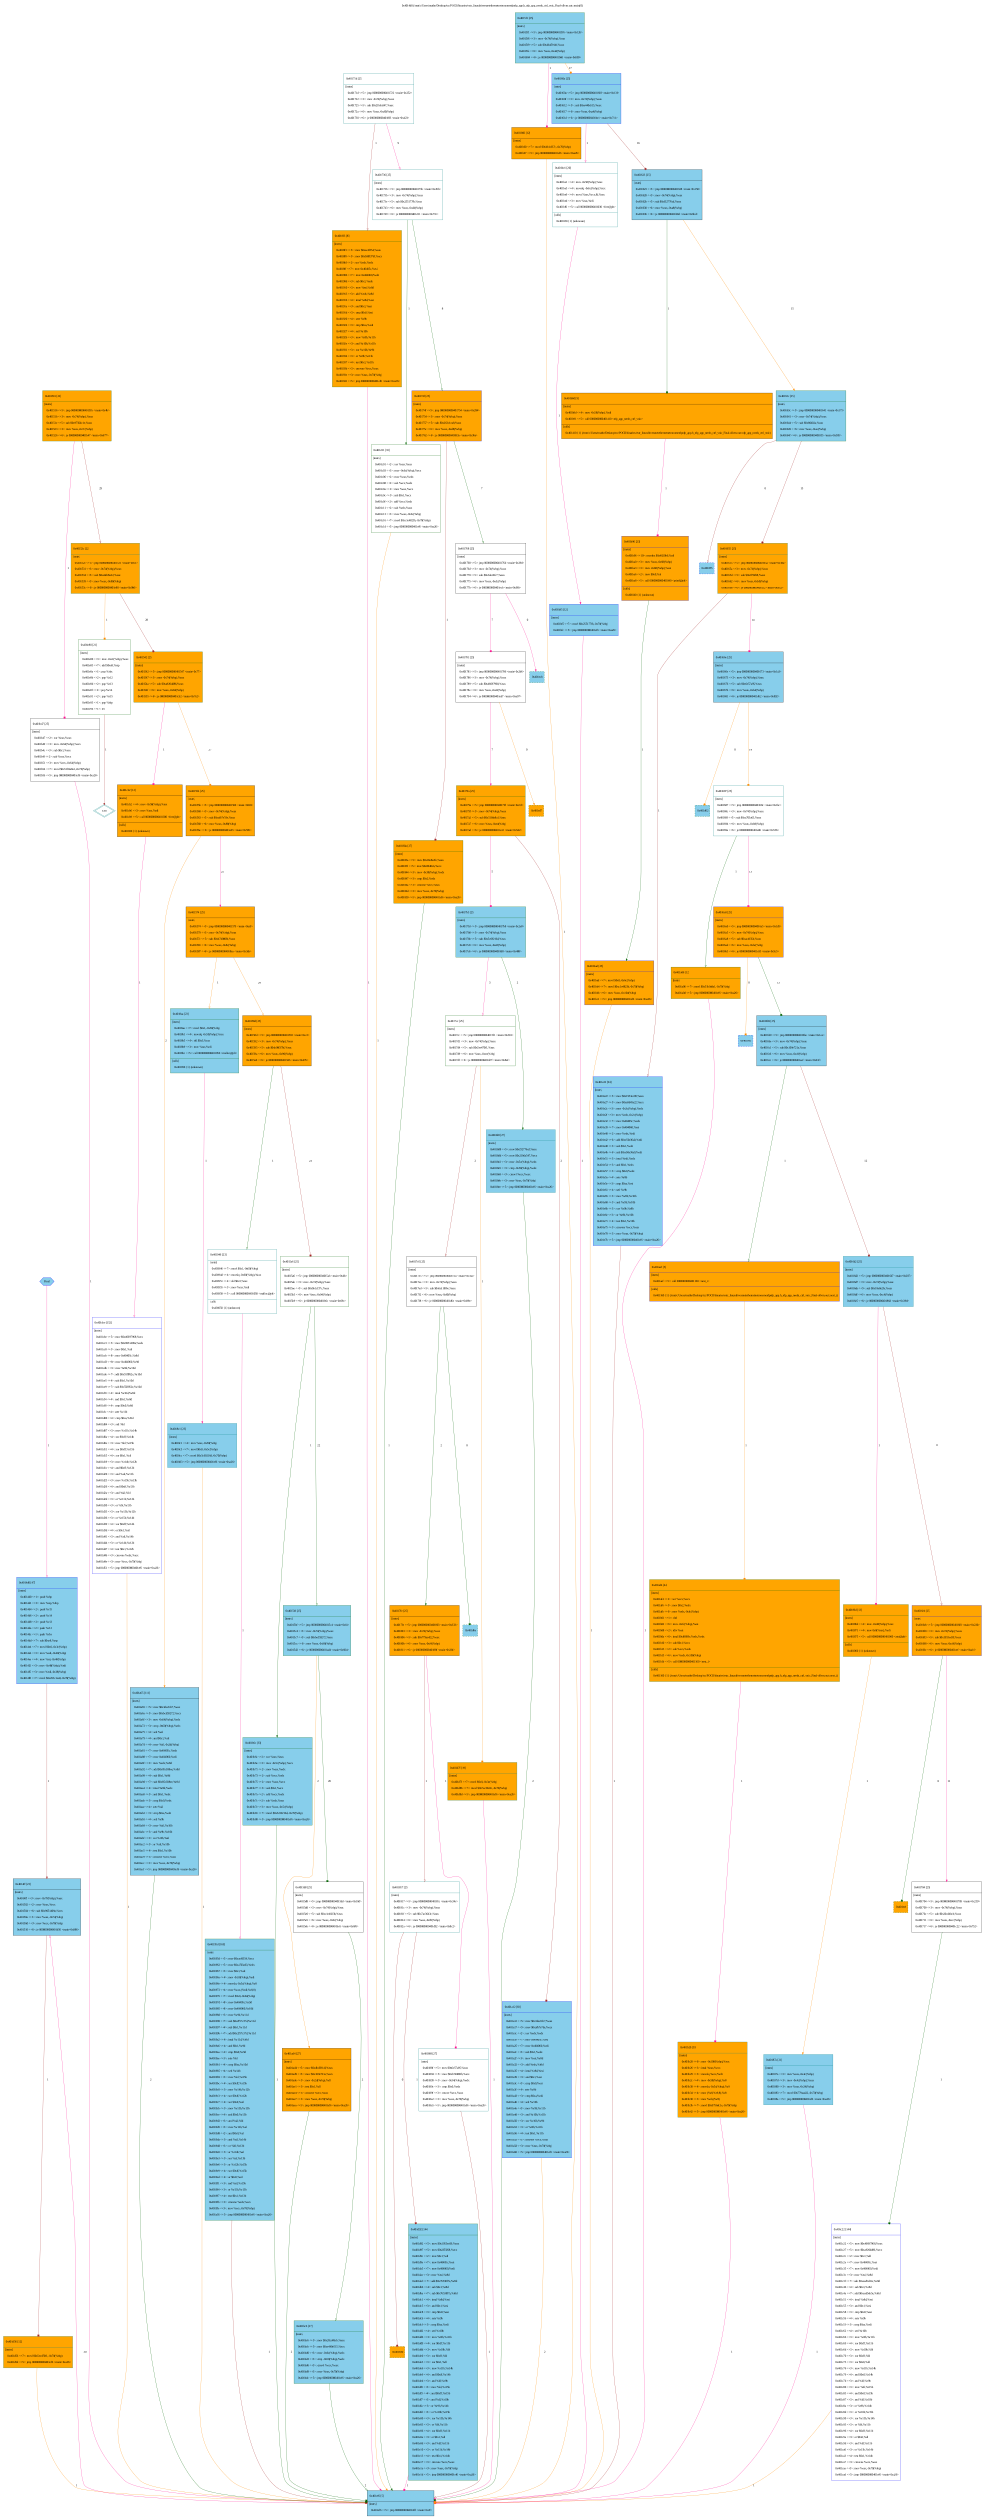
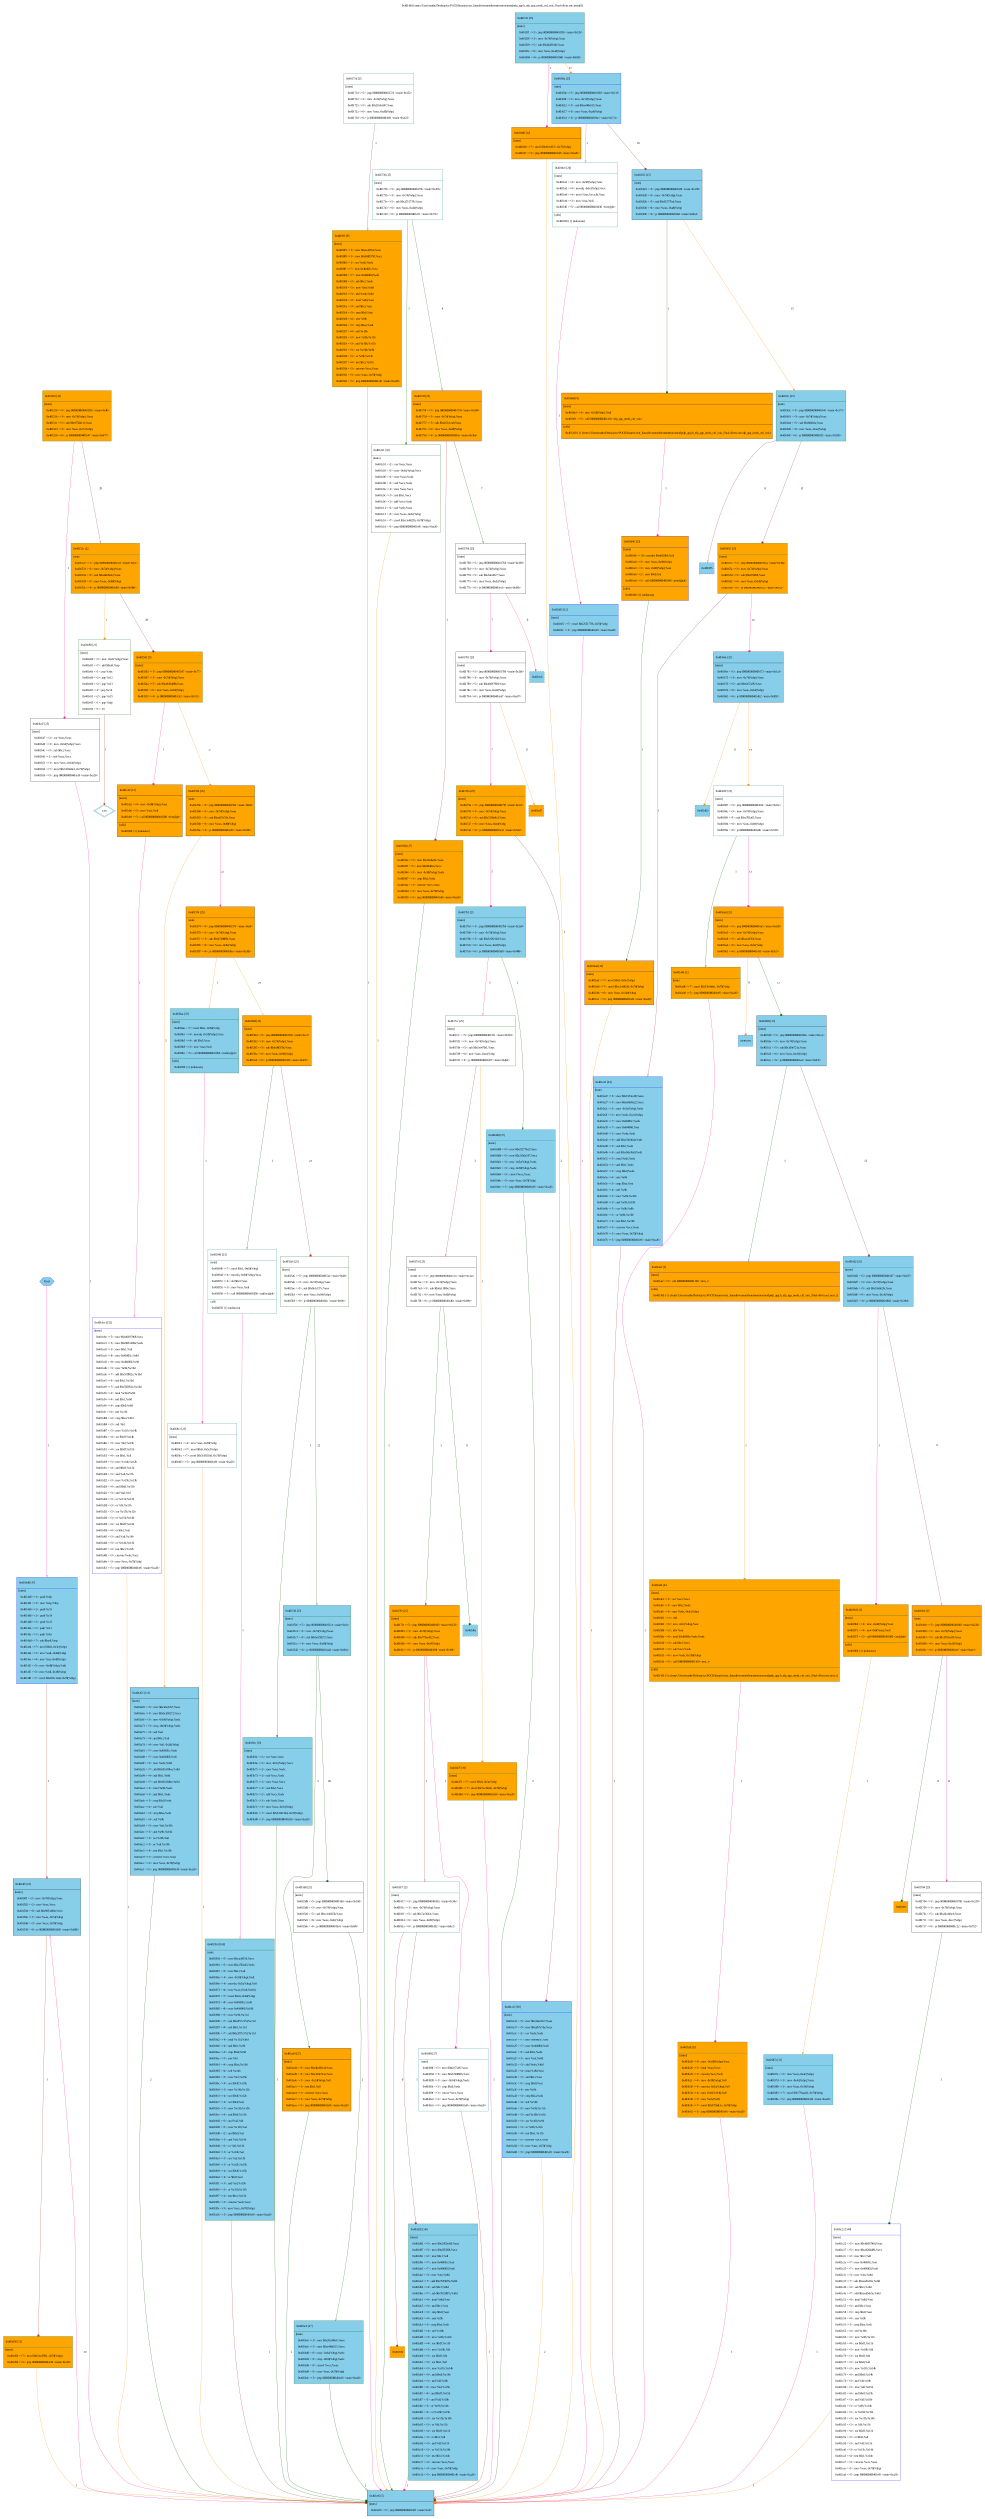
(393, 146) -> none
(202, 1445) -> (202, 1445)
(313, 1862) -> (313, 1862)
